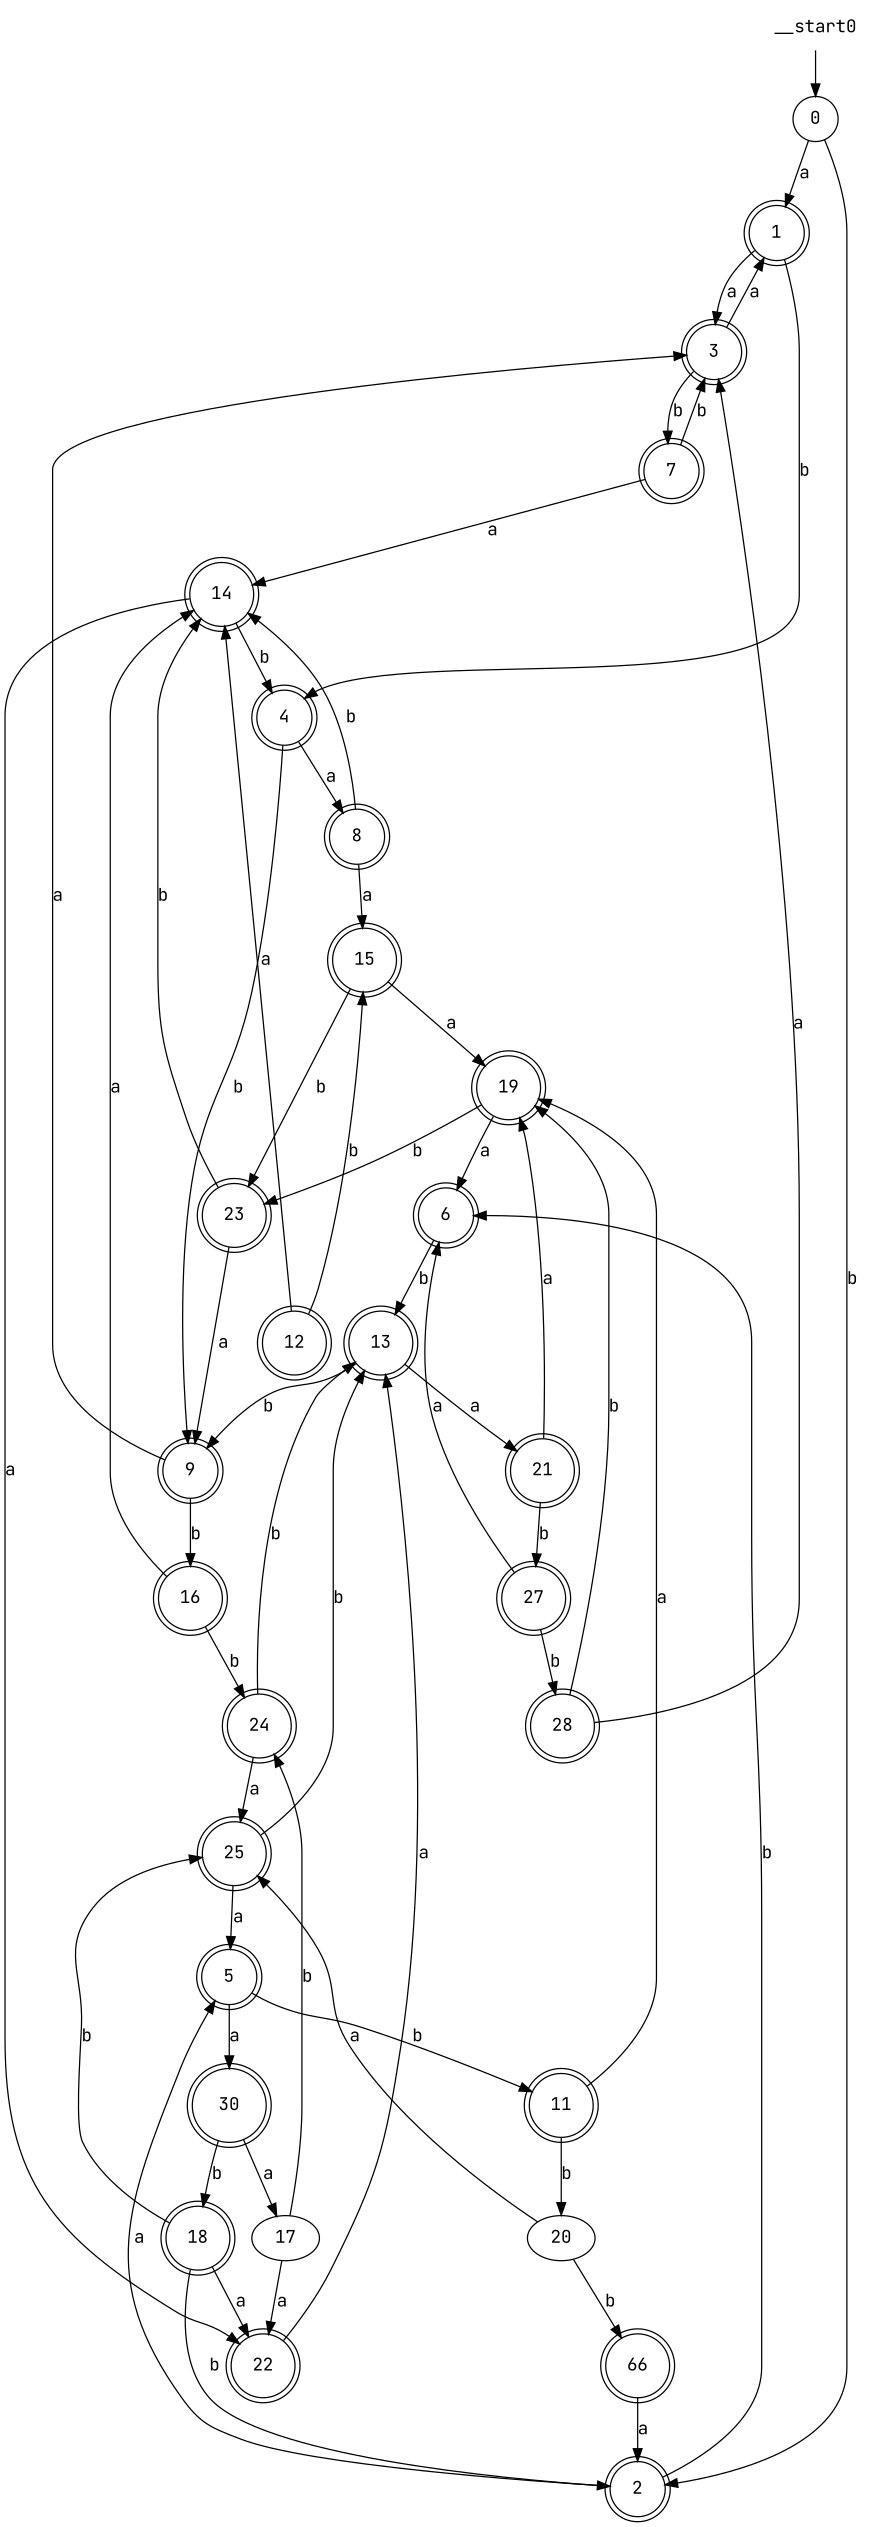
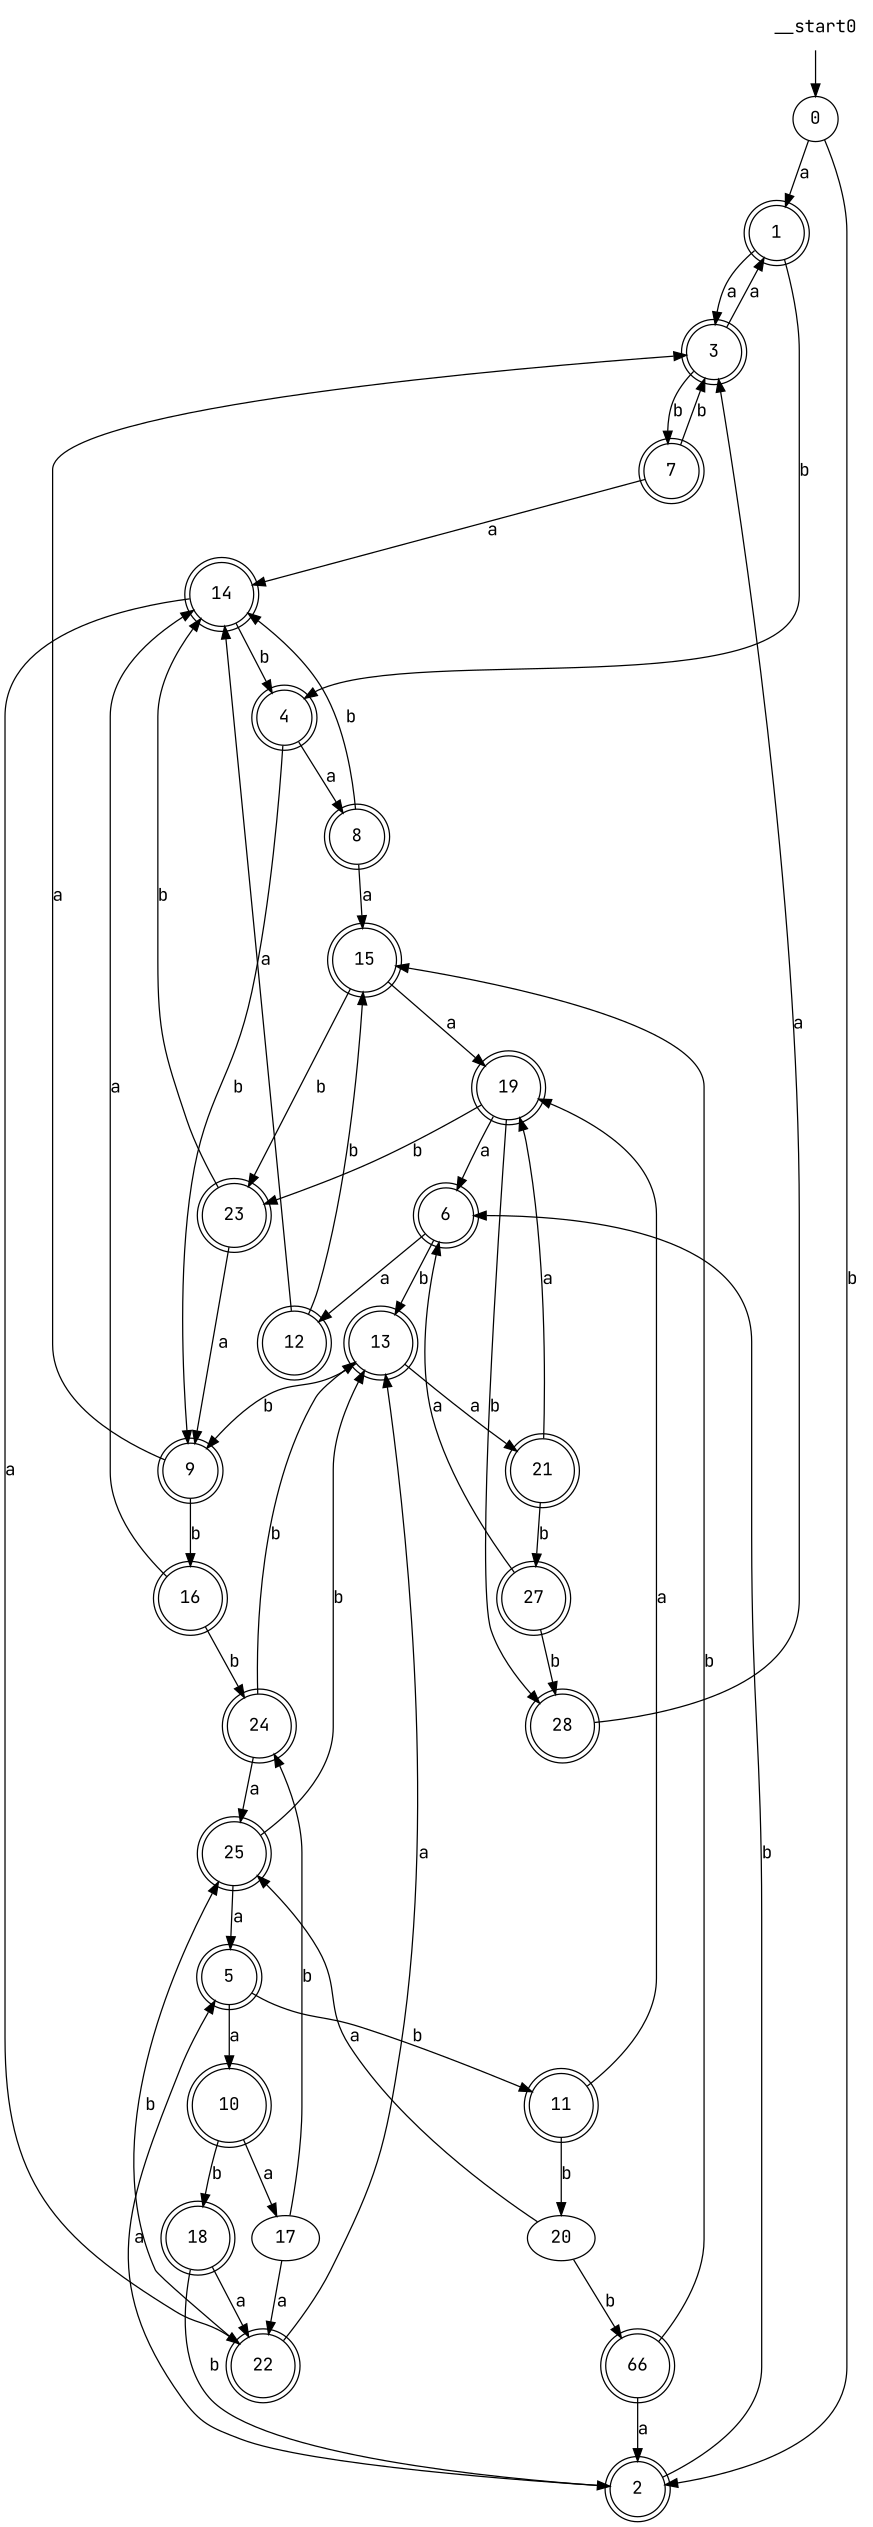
none -> (377, 1274)
(609, 1395) -> (489, 1413)
none -> (704, 1555)
(81, 2028) -> (136, 2132)
(229, 2105) -> (229, 2105)
